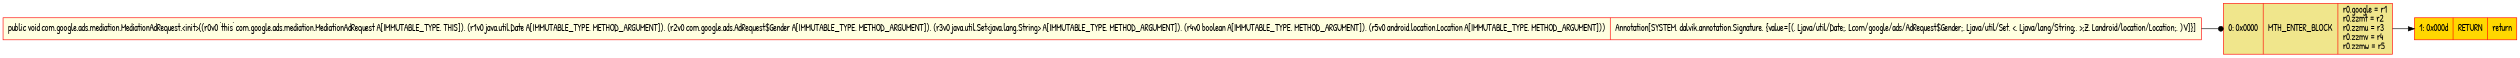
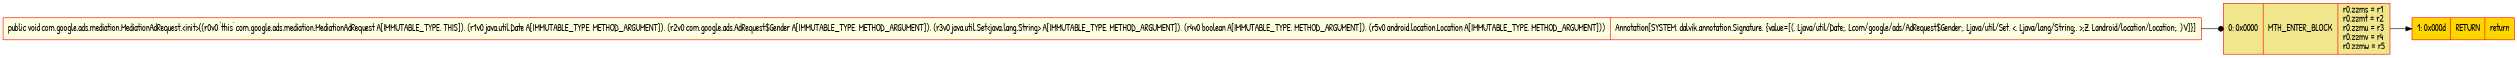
(2365, 10) -> (2363, 10)
